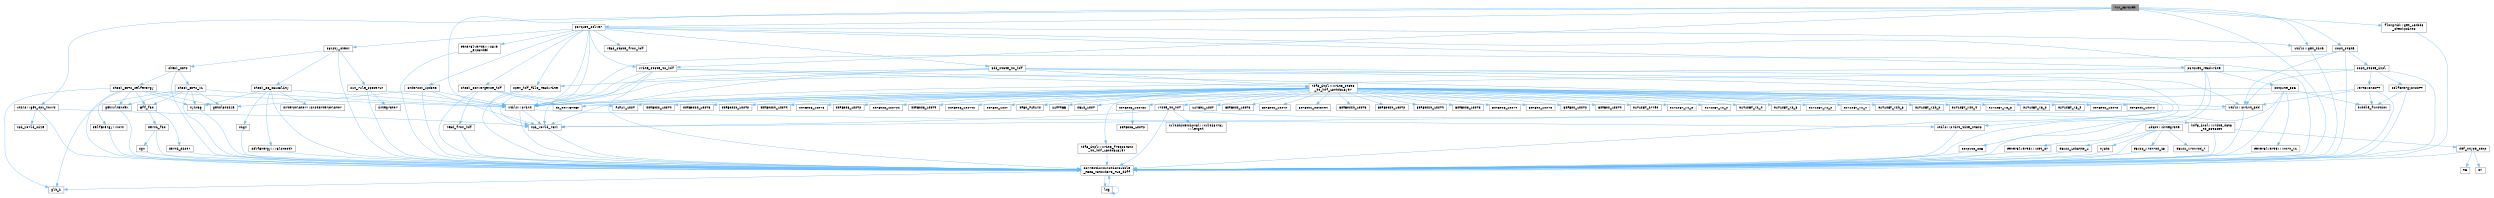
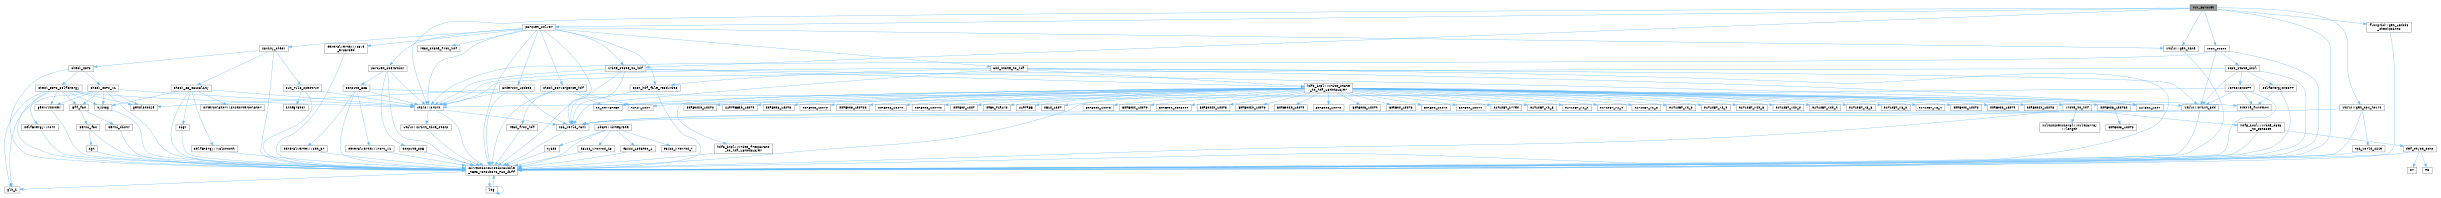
(2204, 68) -> (388, 68)
(1695, 81) -> (1581, 80)
(774, 108) -> (740, 108)
(2106, 108) -> none
none -> (1440, 166)
